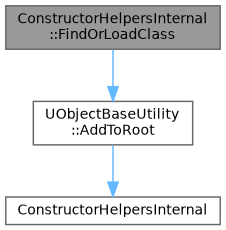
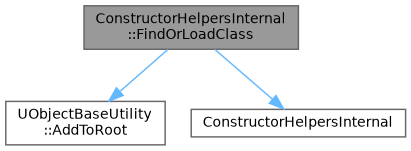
(113, 163) -> (244, 74)
